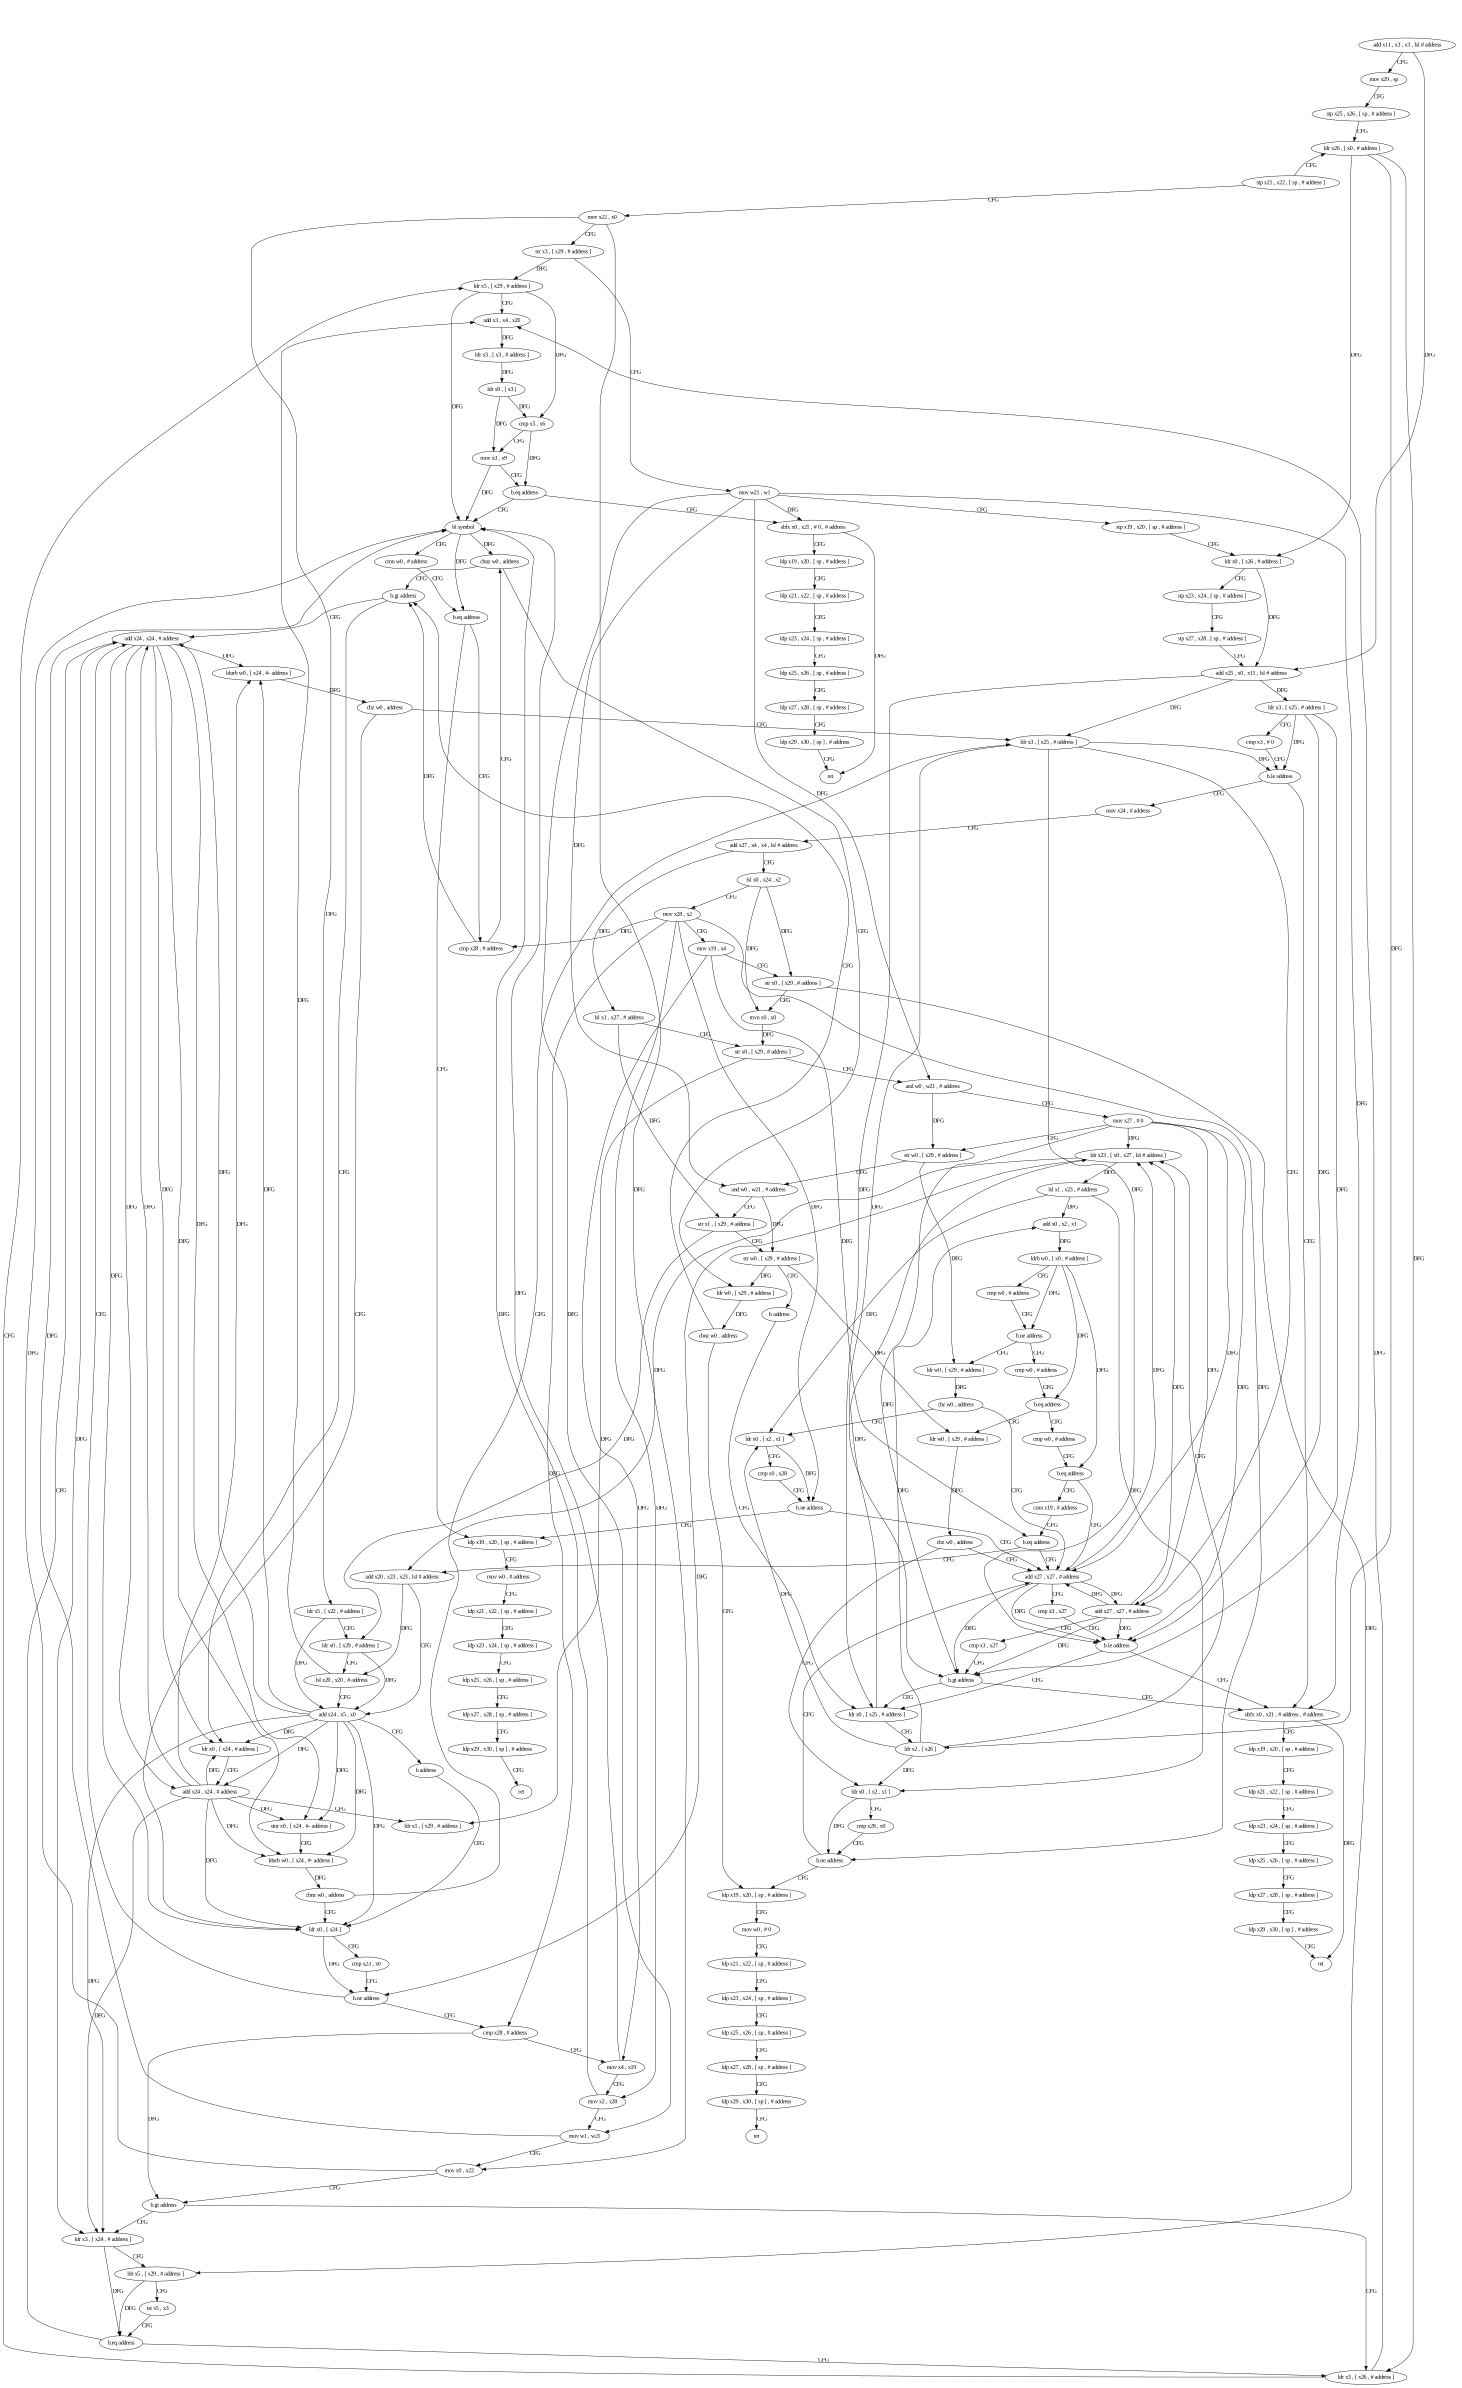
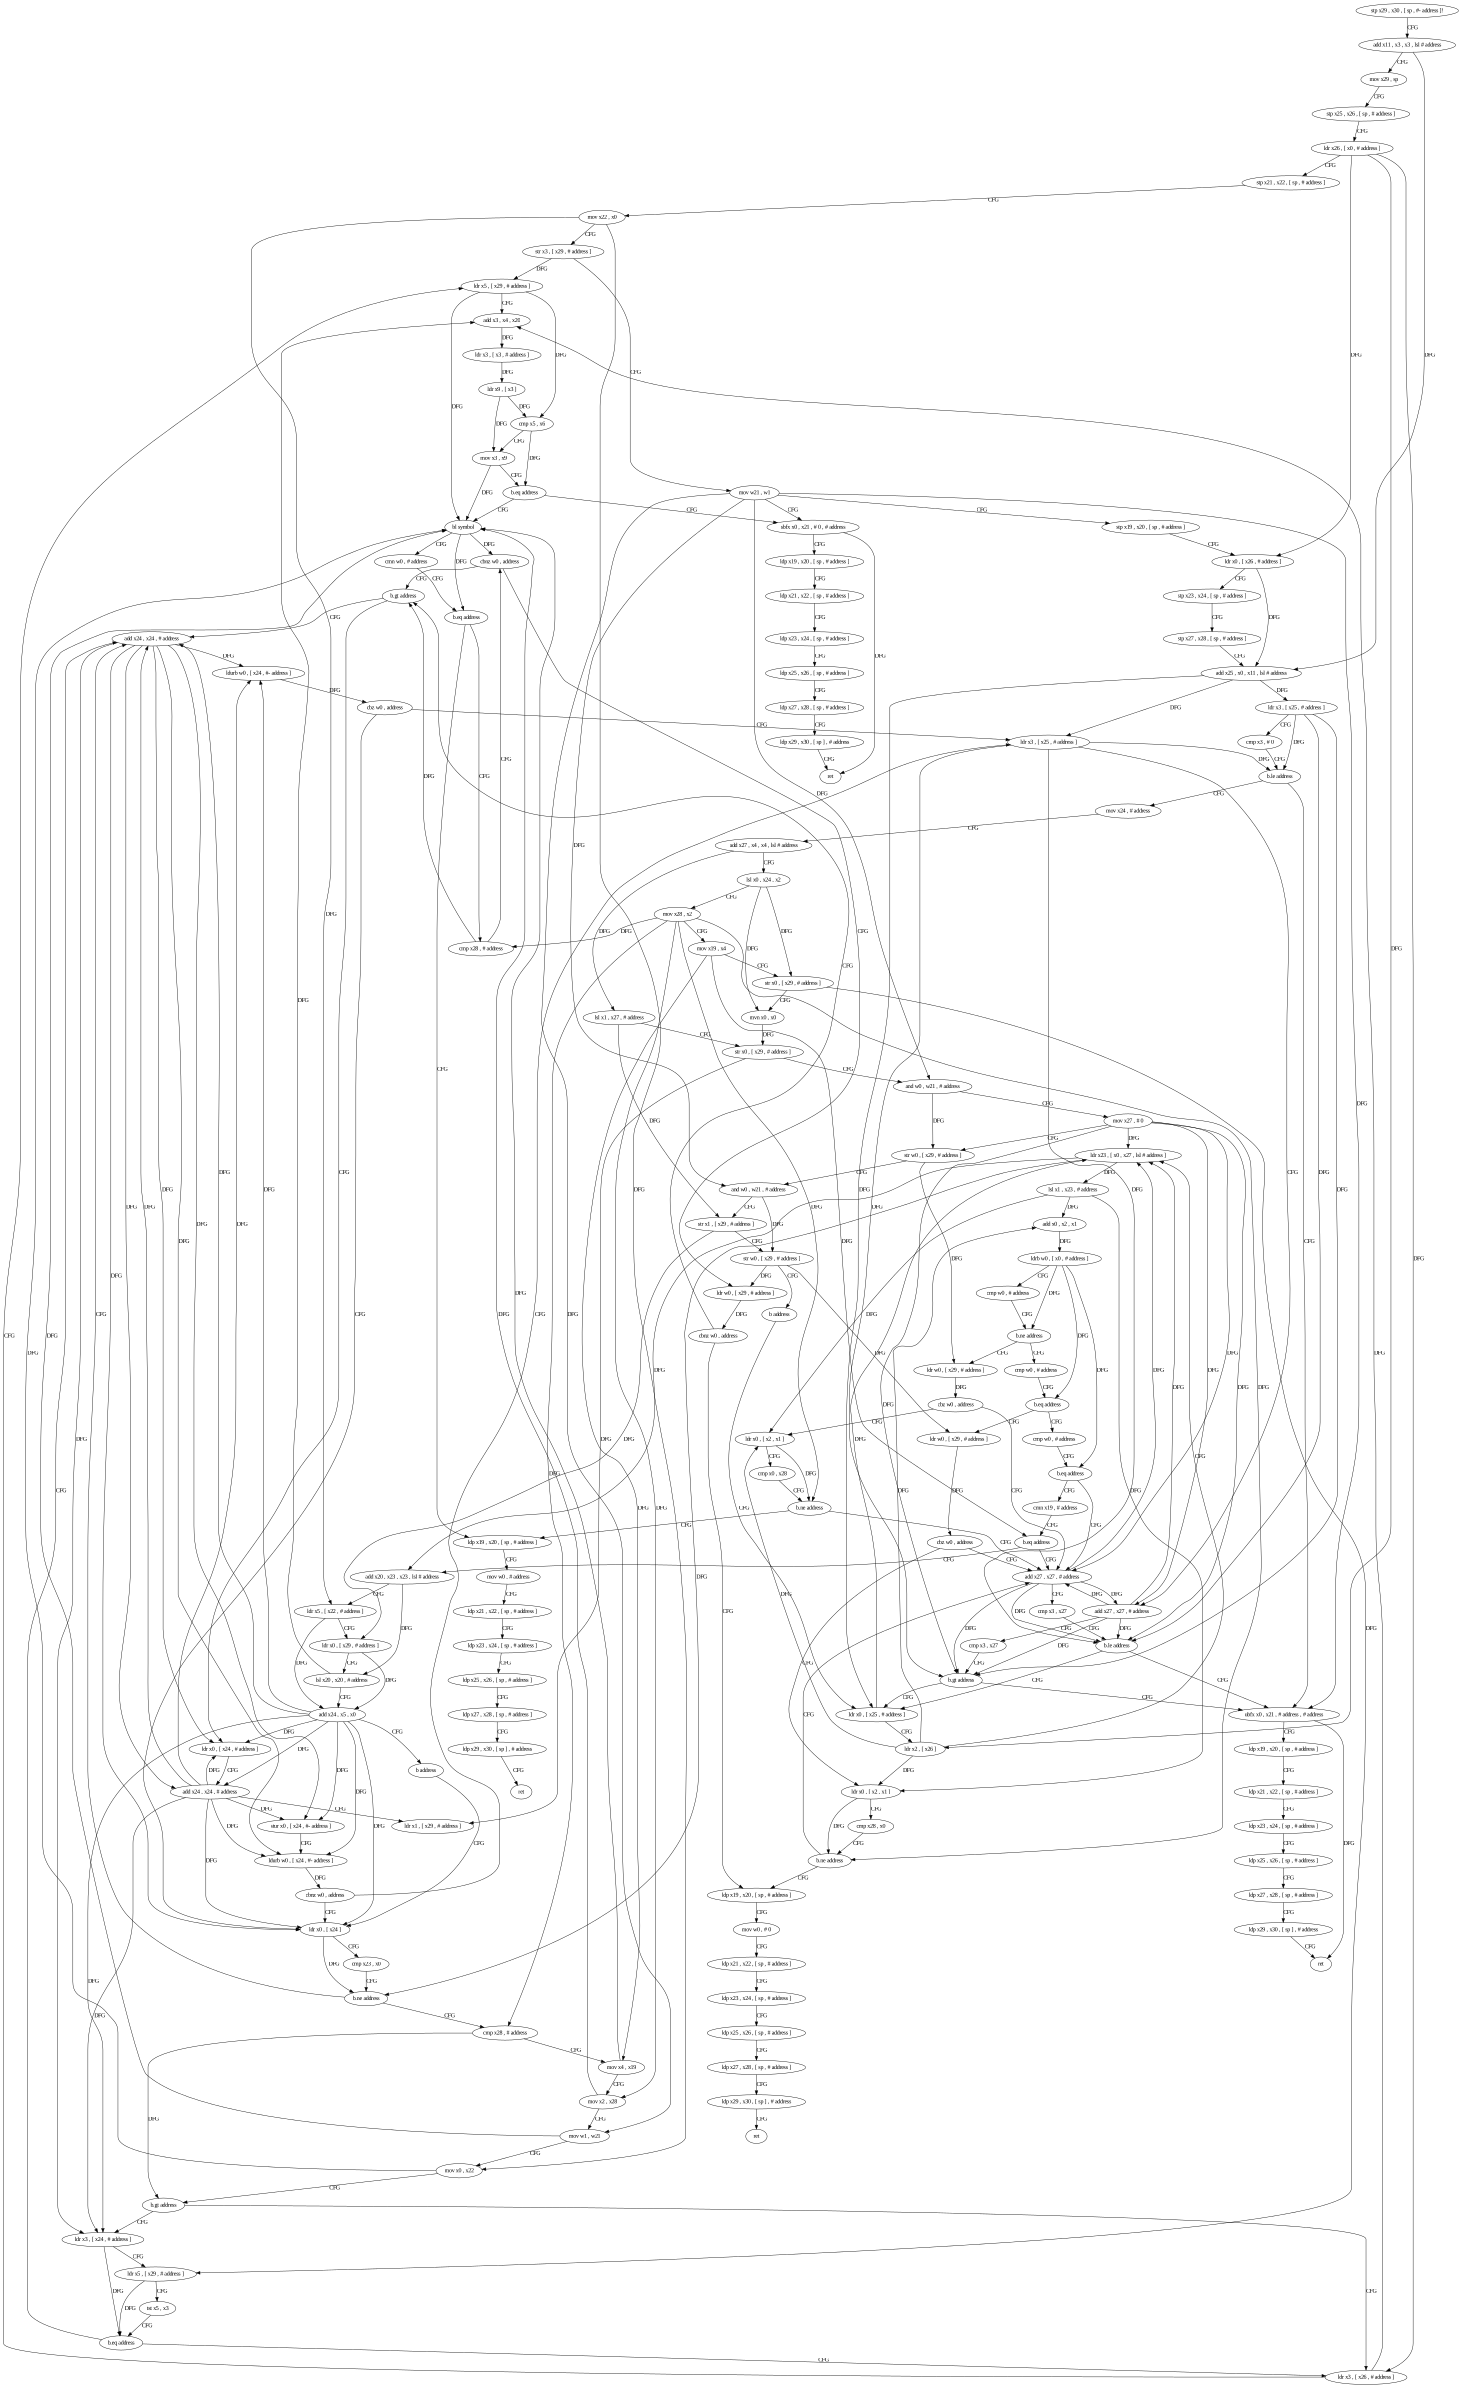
none -> (1407, 11)
(1306, 163) -> (1323, 165)
(793, 510) -> (793, 510)
(420, 1664) -> (370, 1593)
